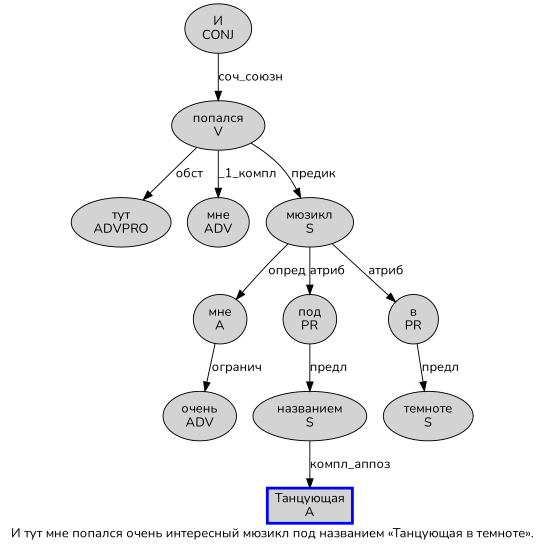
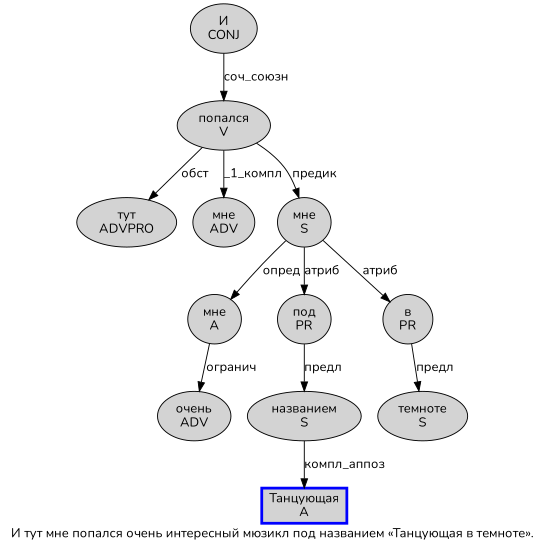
(310, 222) -> (304, 222)
